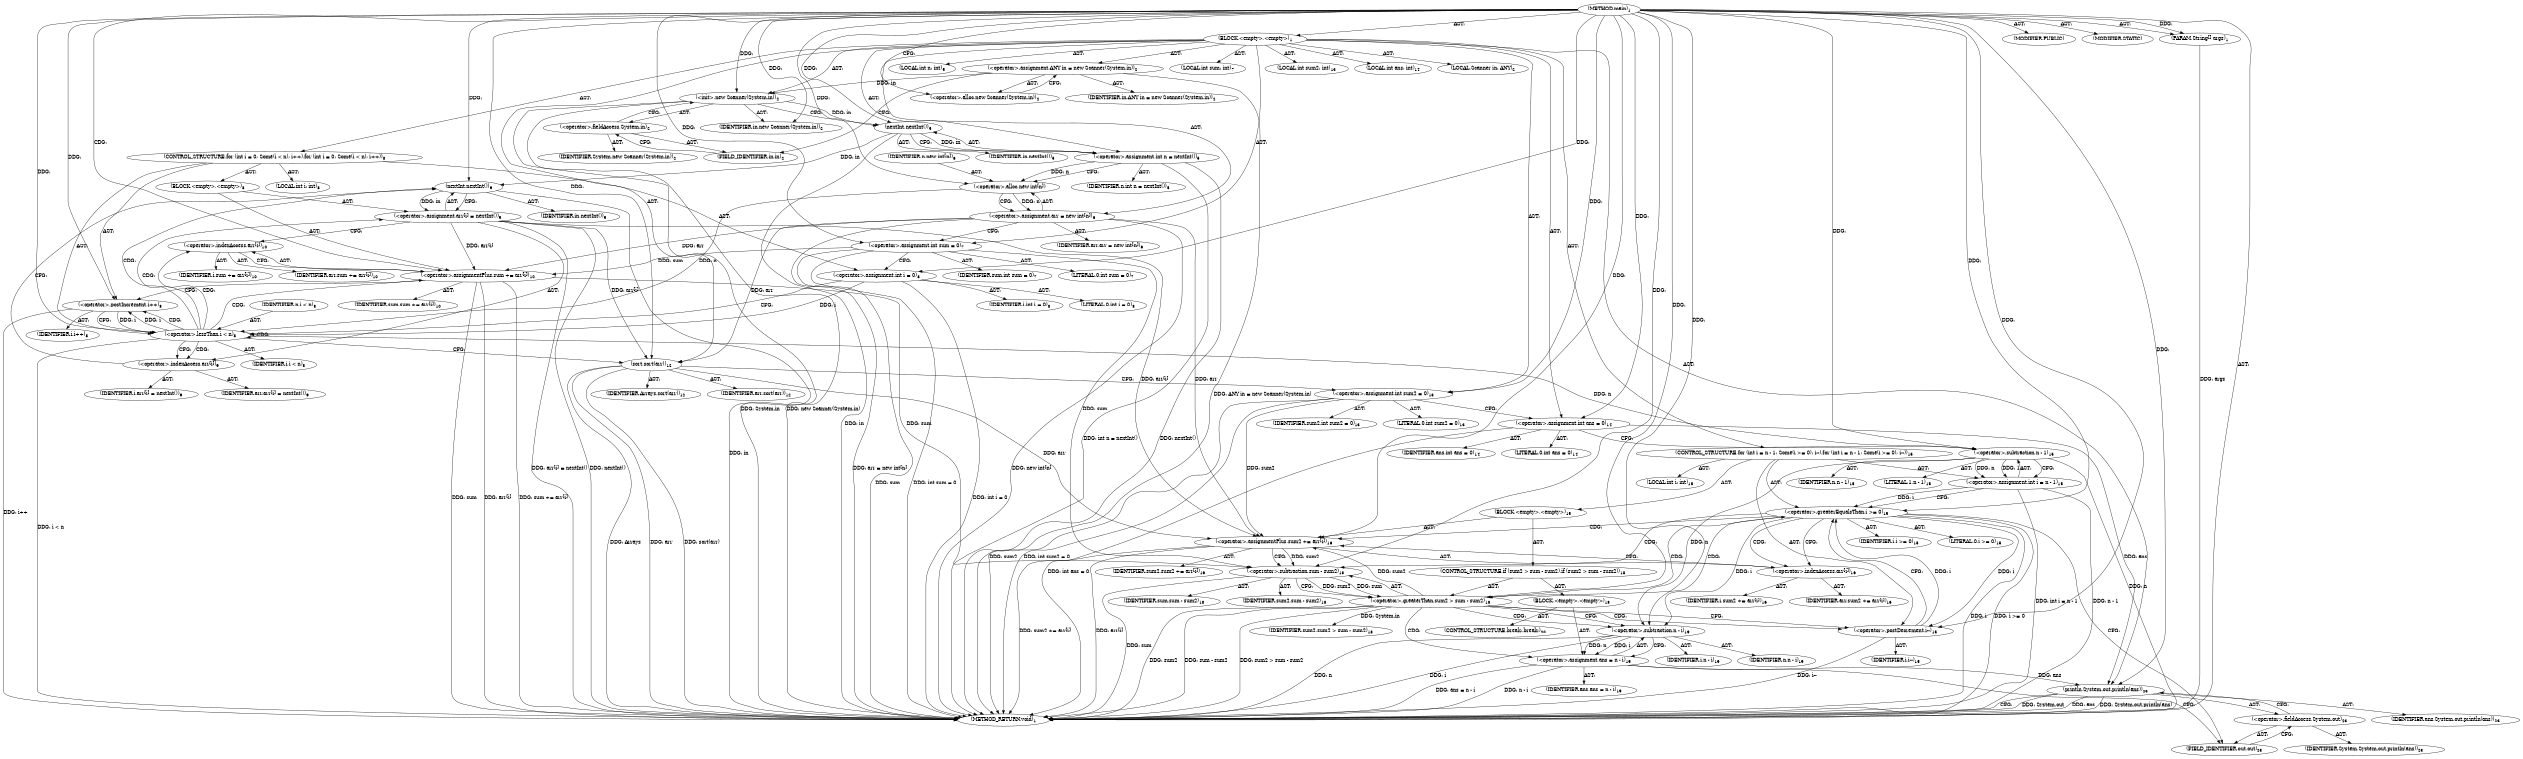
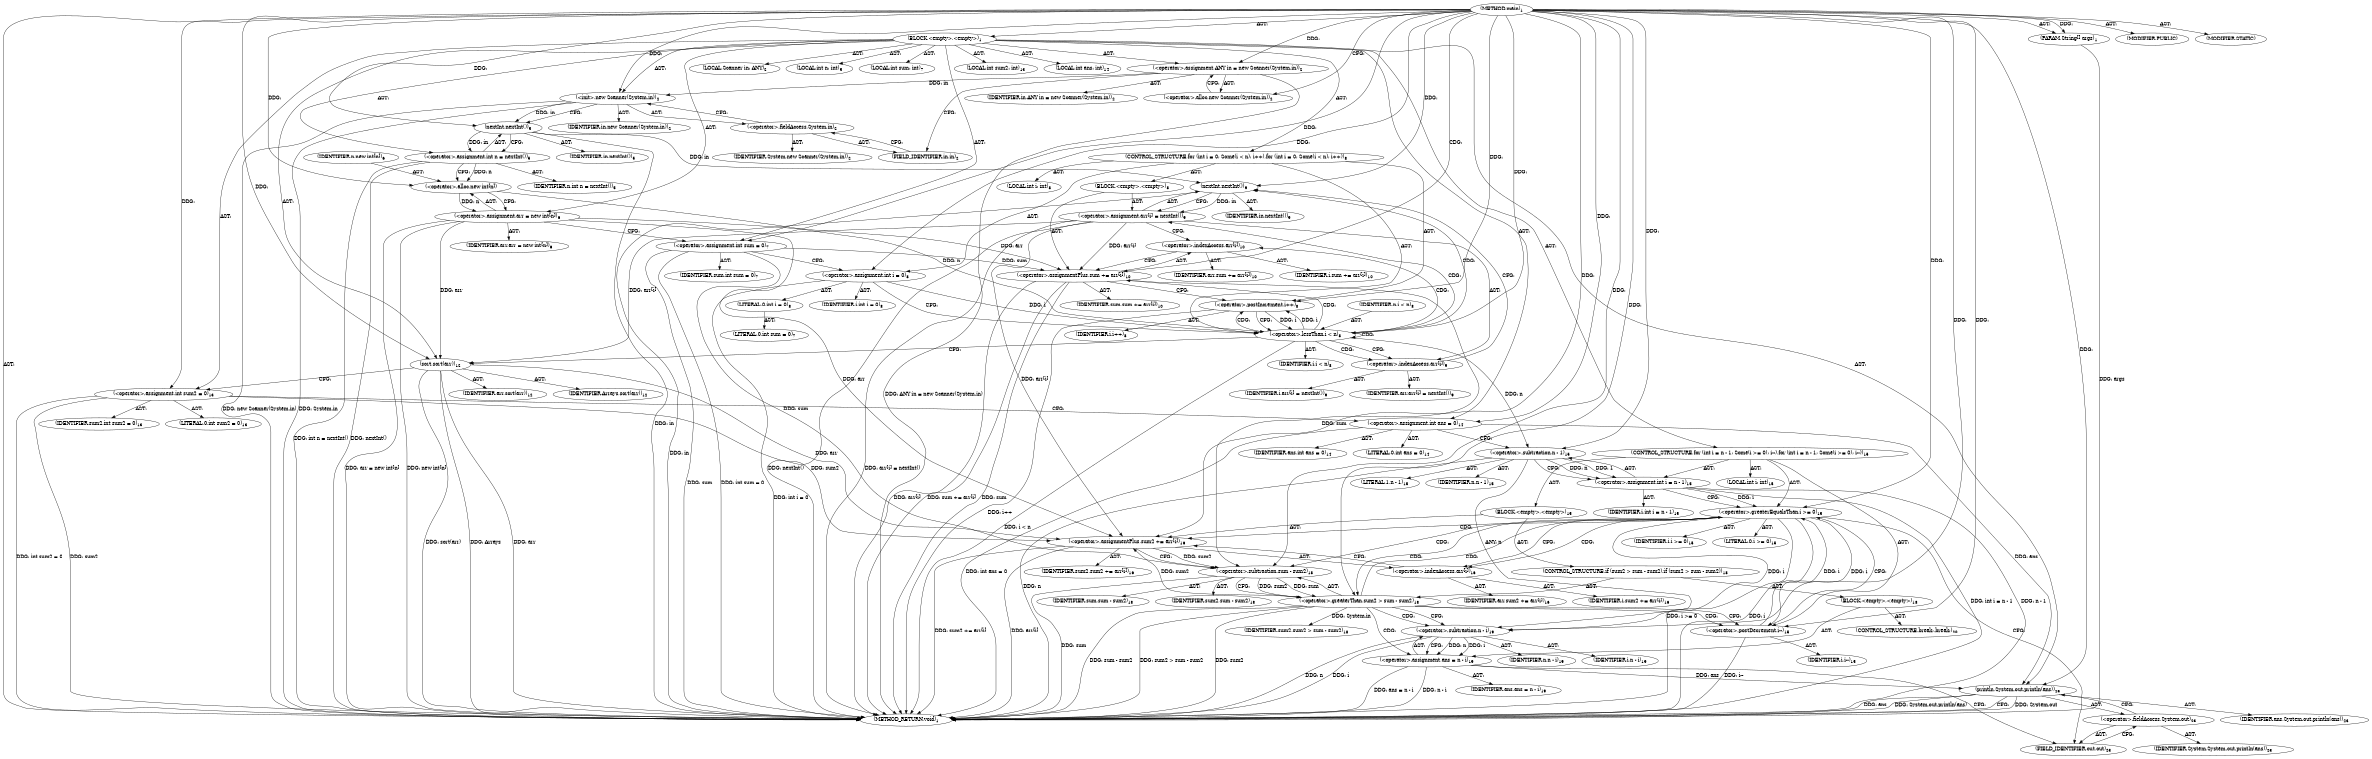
(1106, 14) -> (1353, 20)
(1010, 261) -> (764, 319)
none -> (1644, 513)
(1699, 542) -> (1493, 542)
